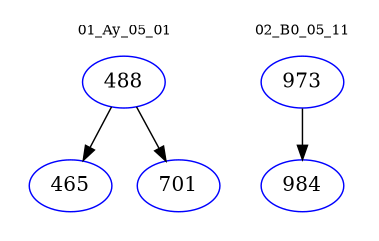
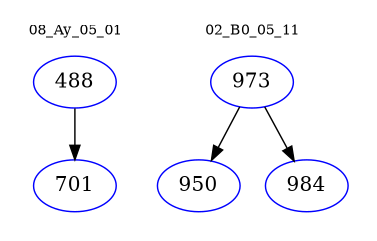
(125, 31) -> (76, 31)
(71, 186) -> none
none -> (199, 186)
